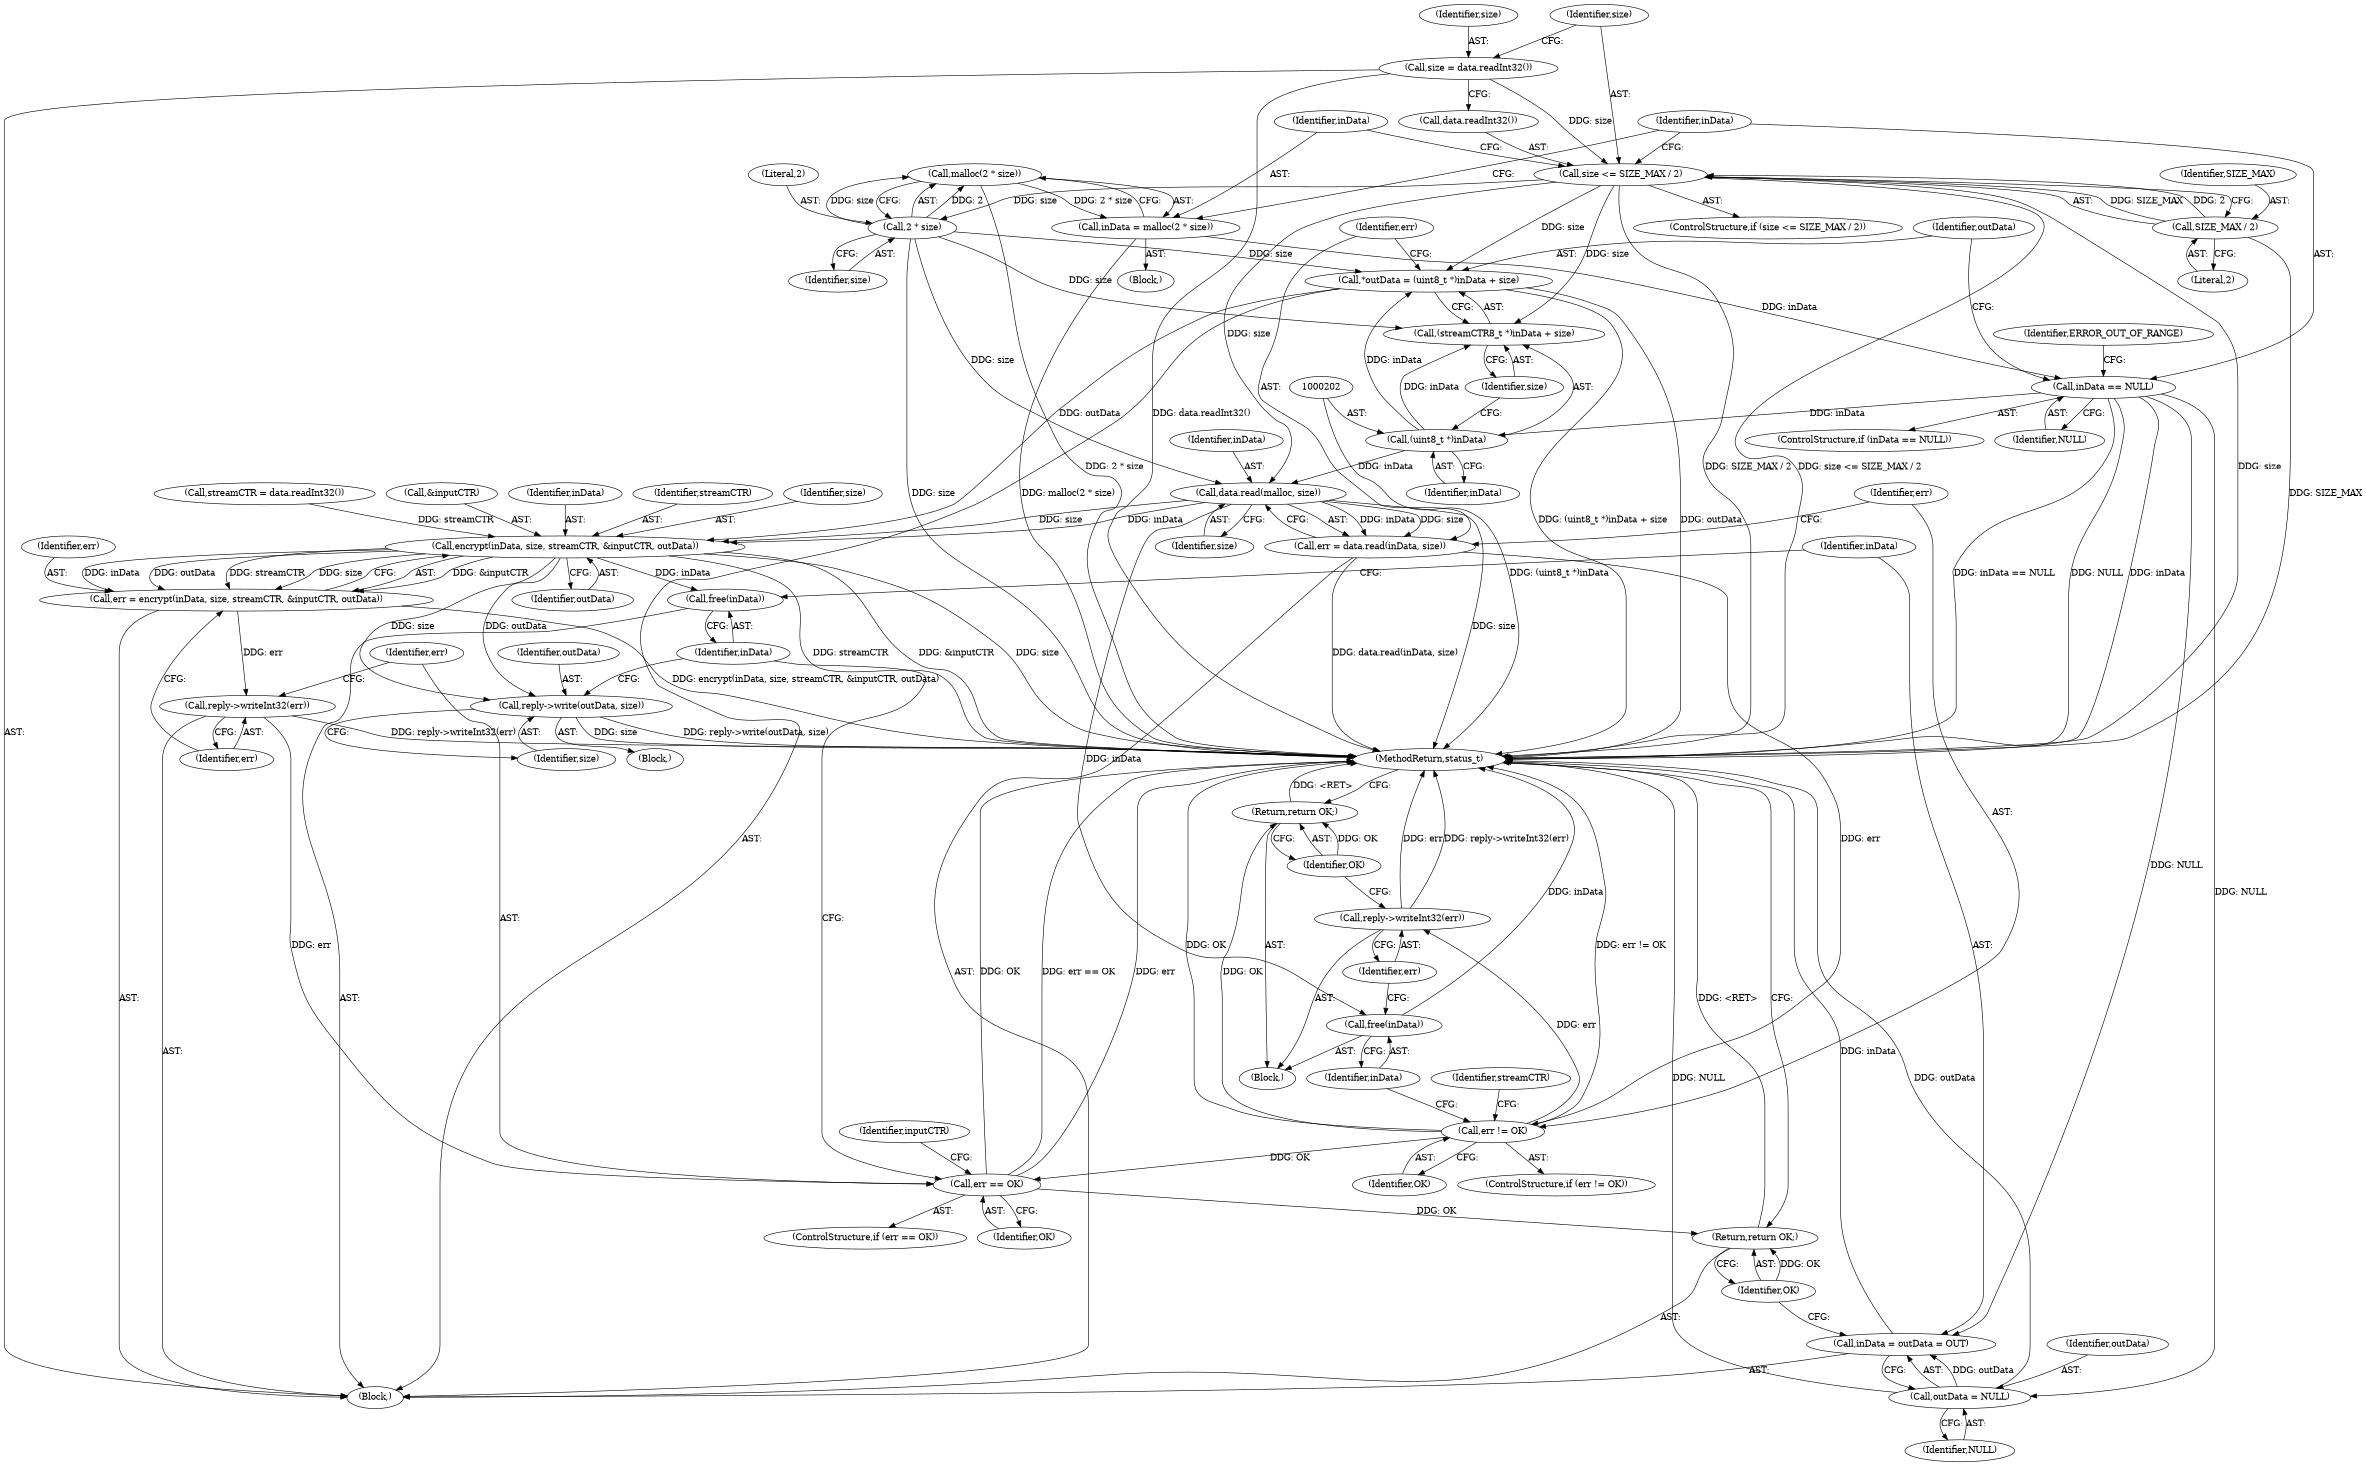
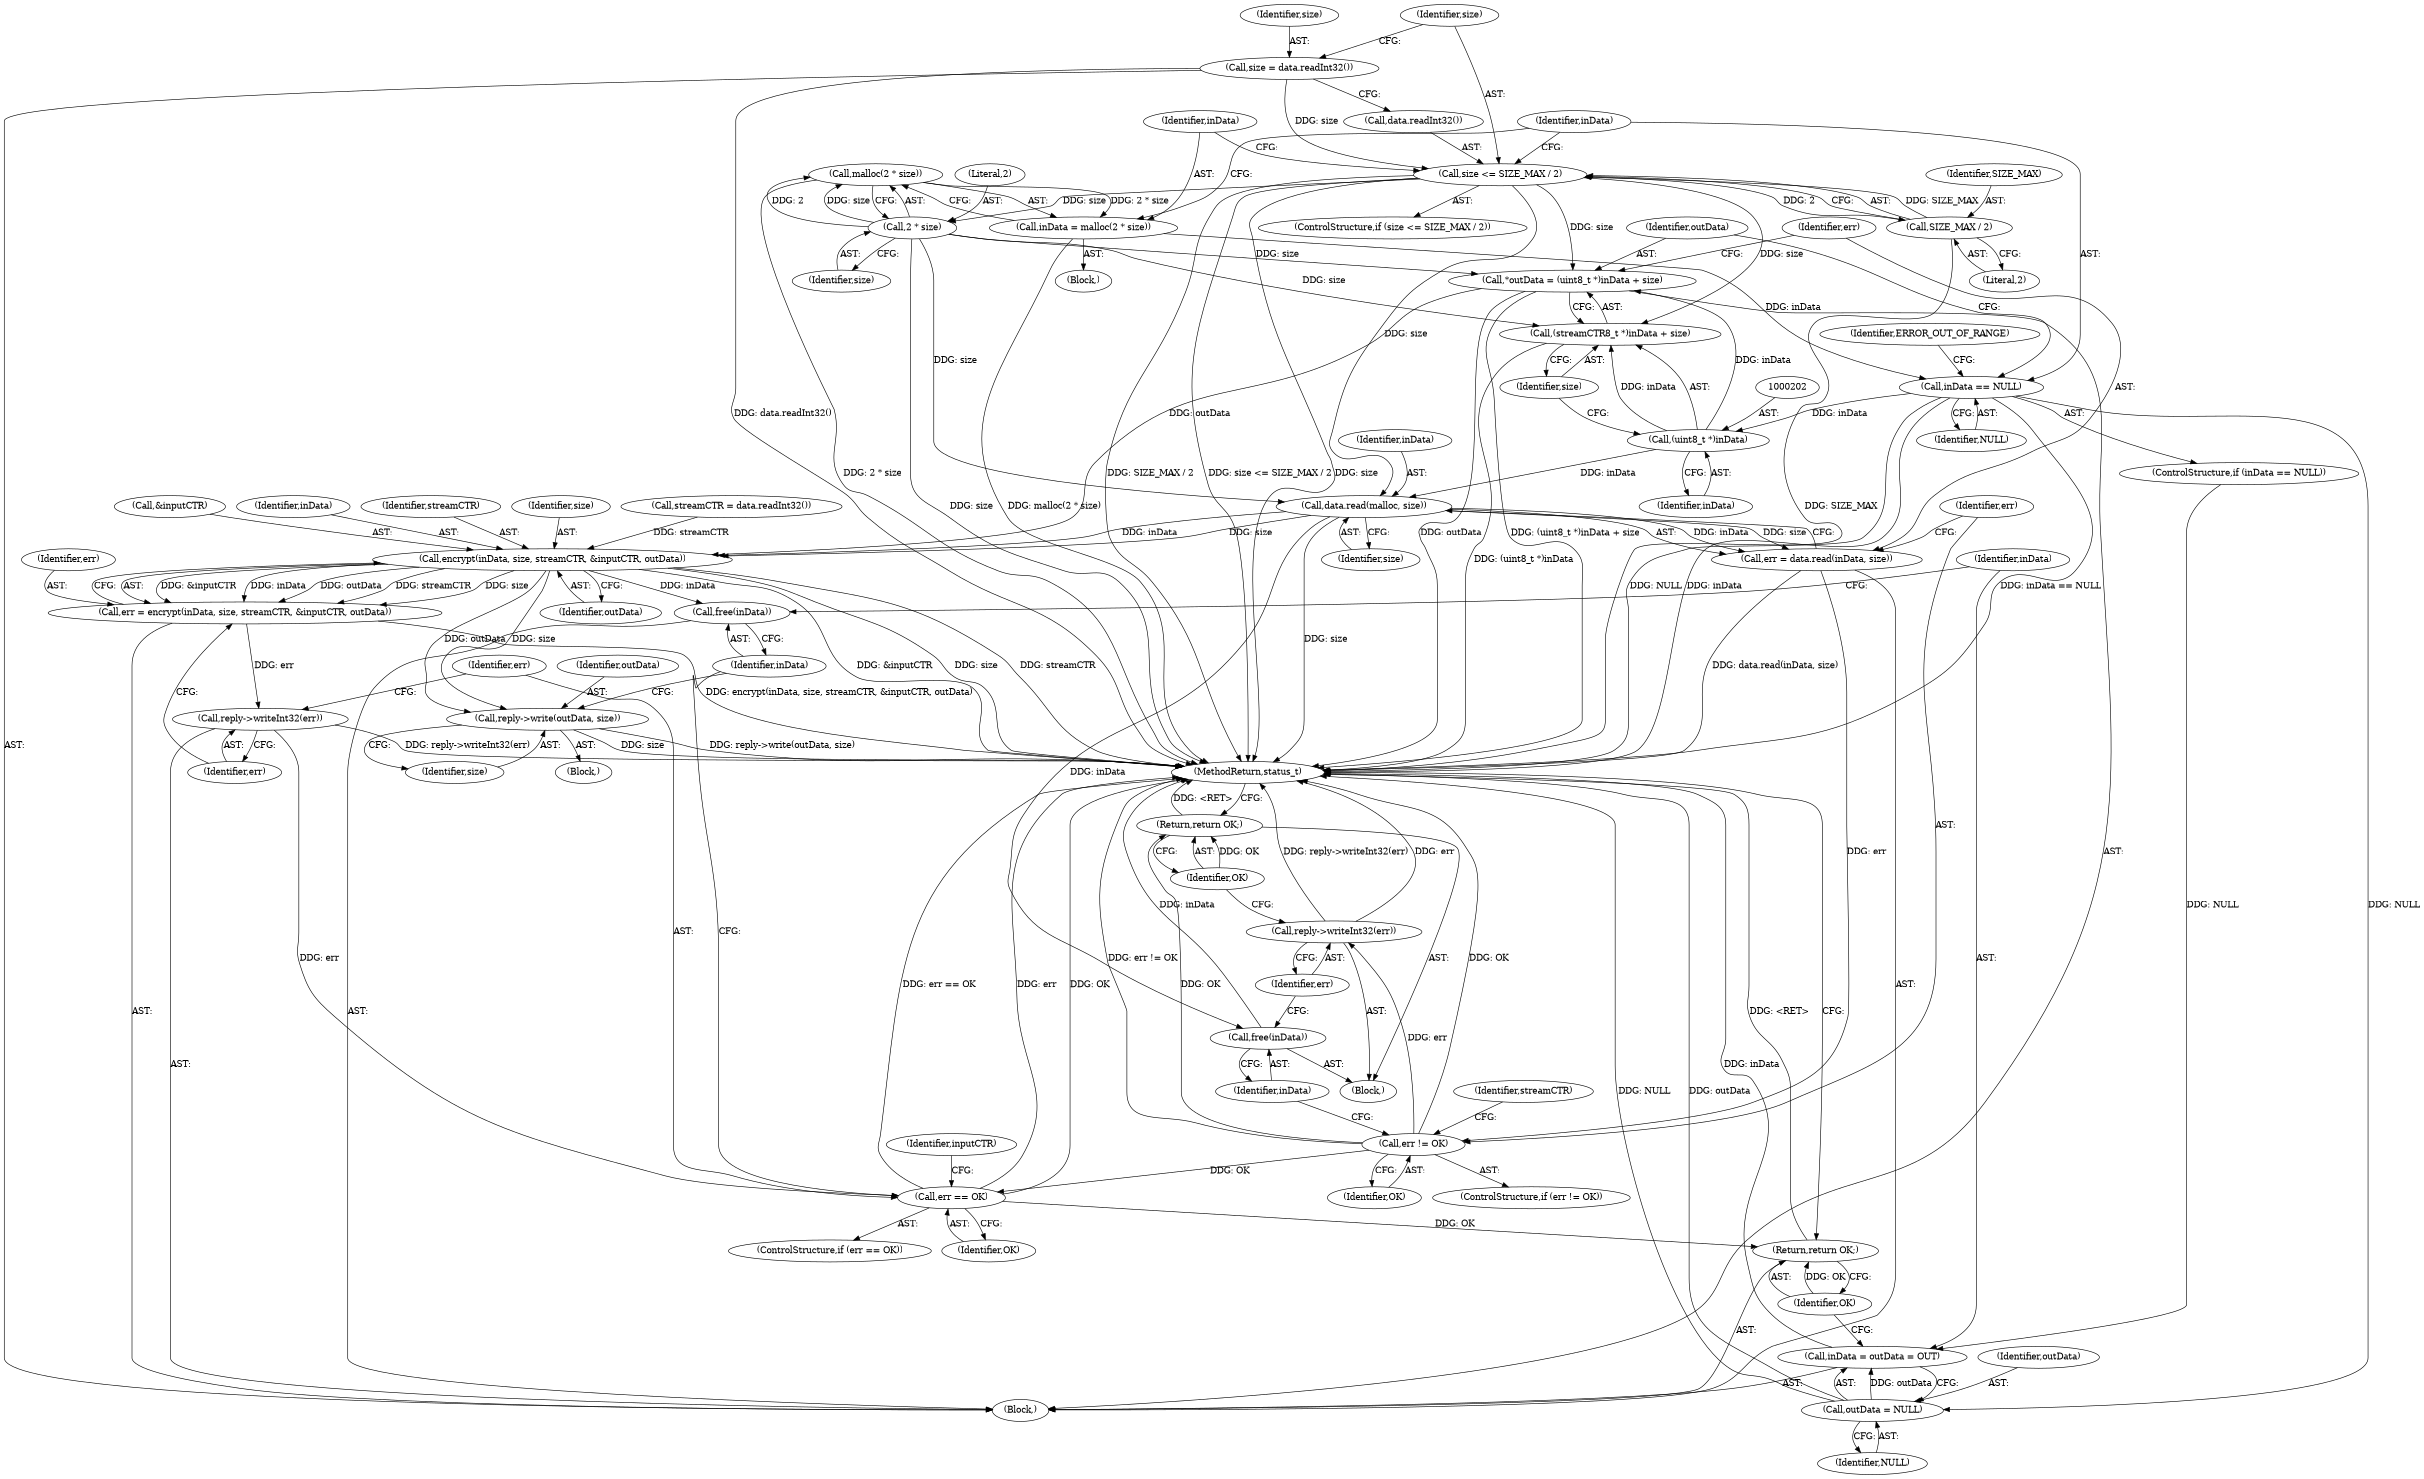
(1493, 533) -> (1465, 590)
(2146, 873) -> (2187, 1012)
